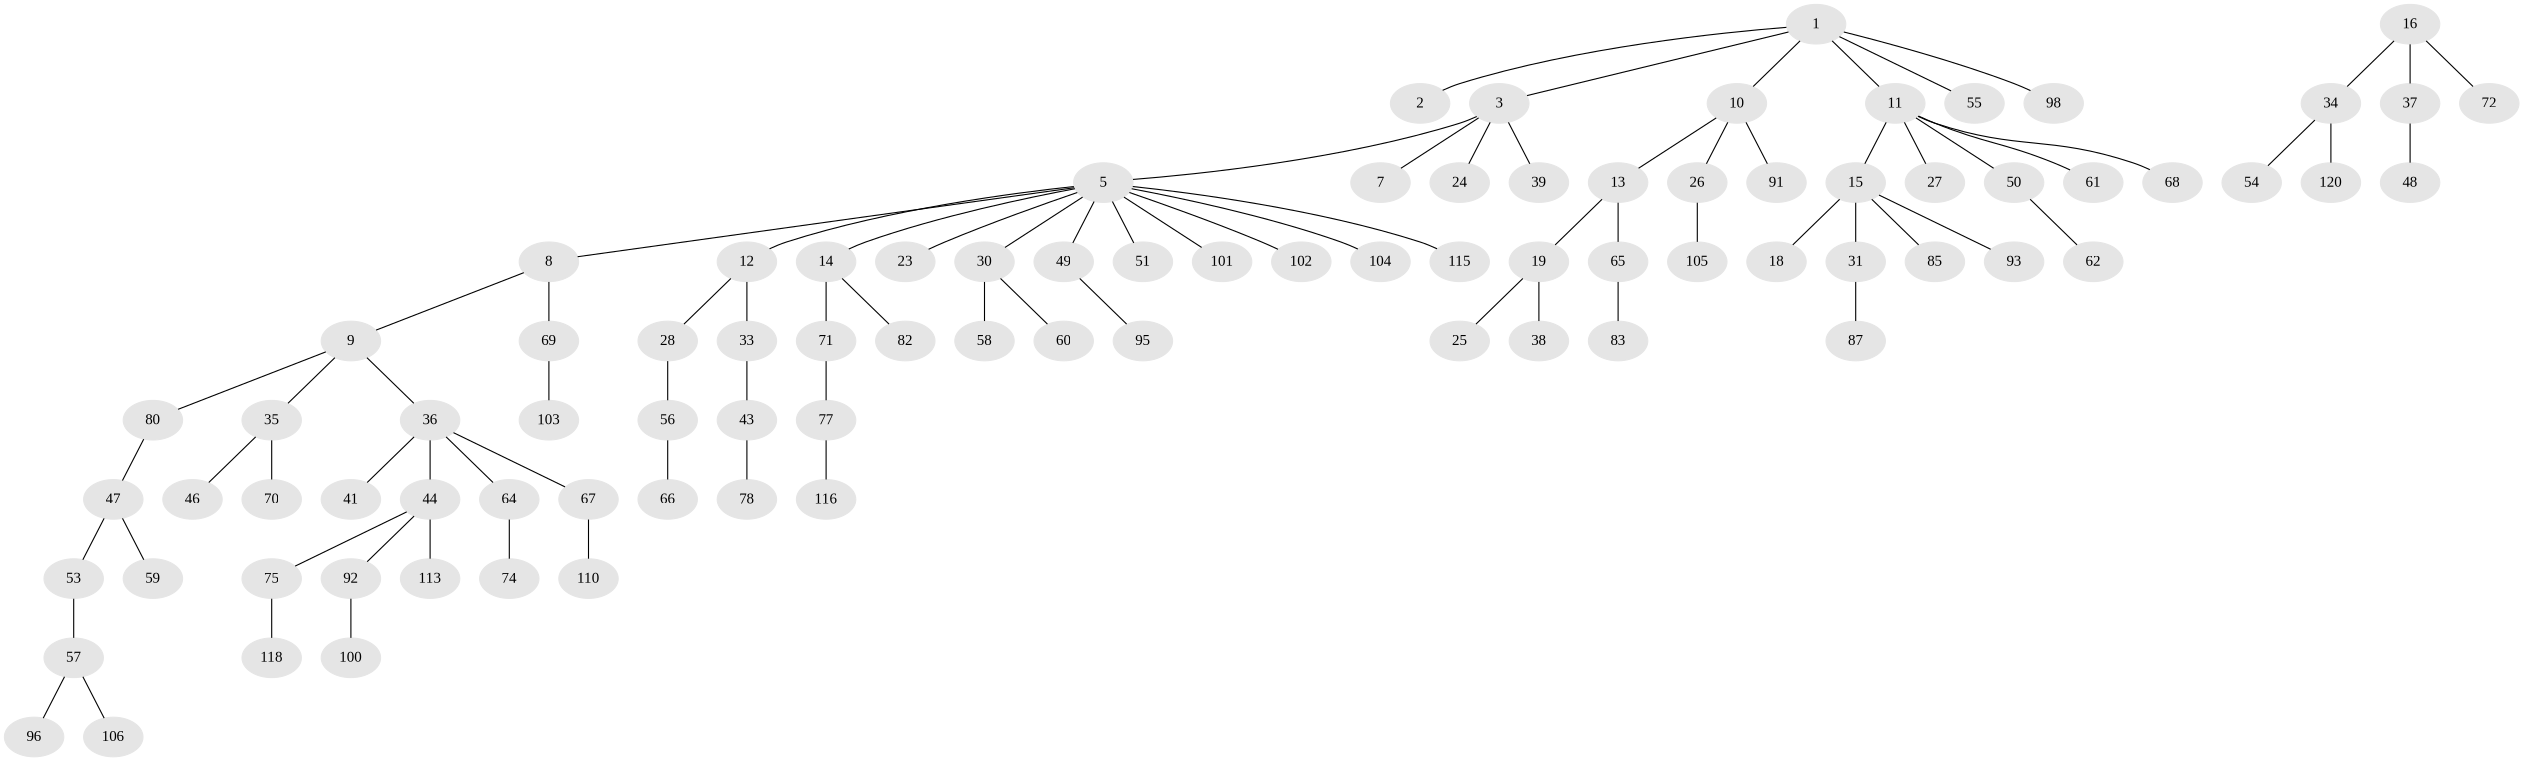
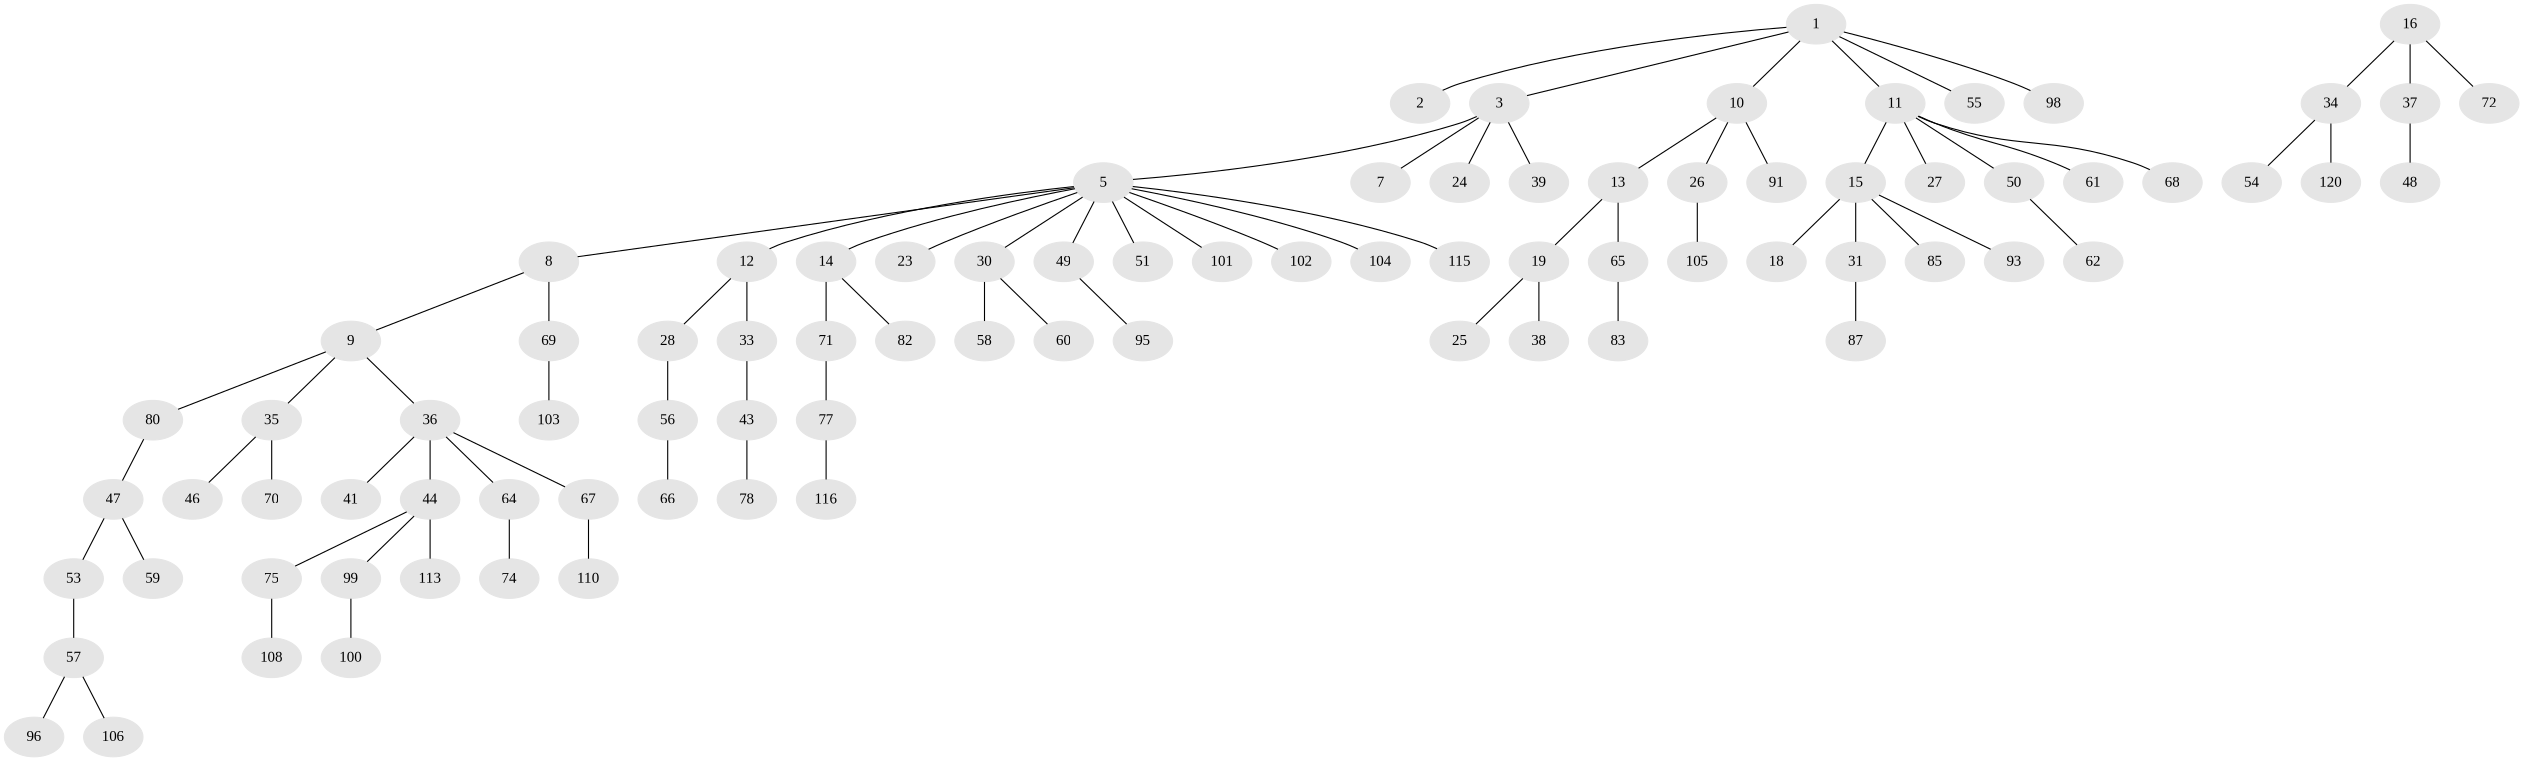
(351, 579) -> (351, 579)
(272, 658) -> (272, 658)
